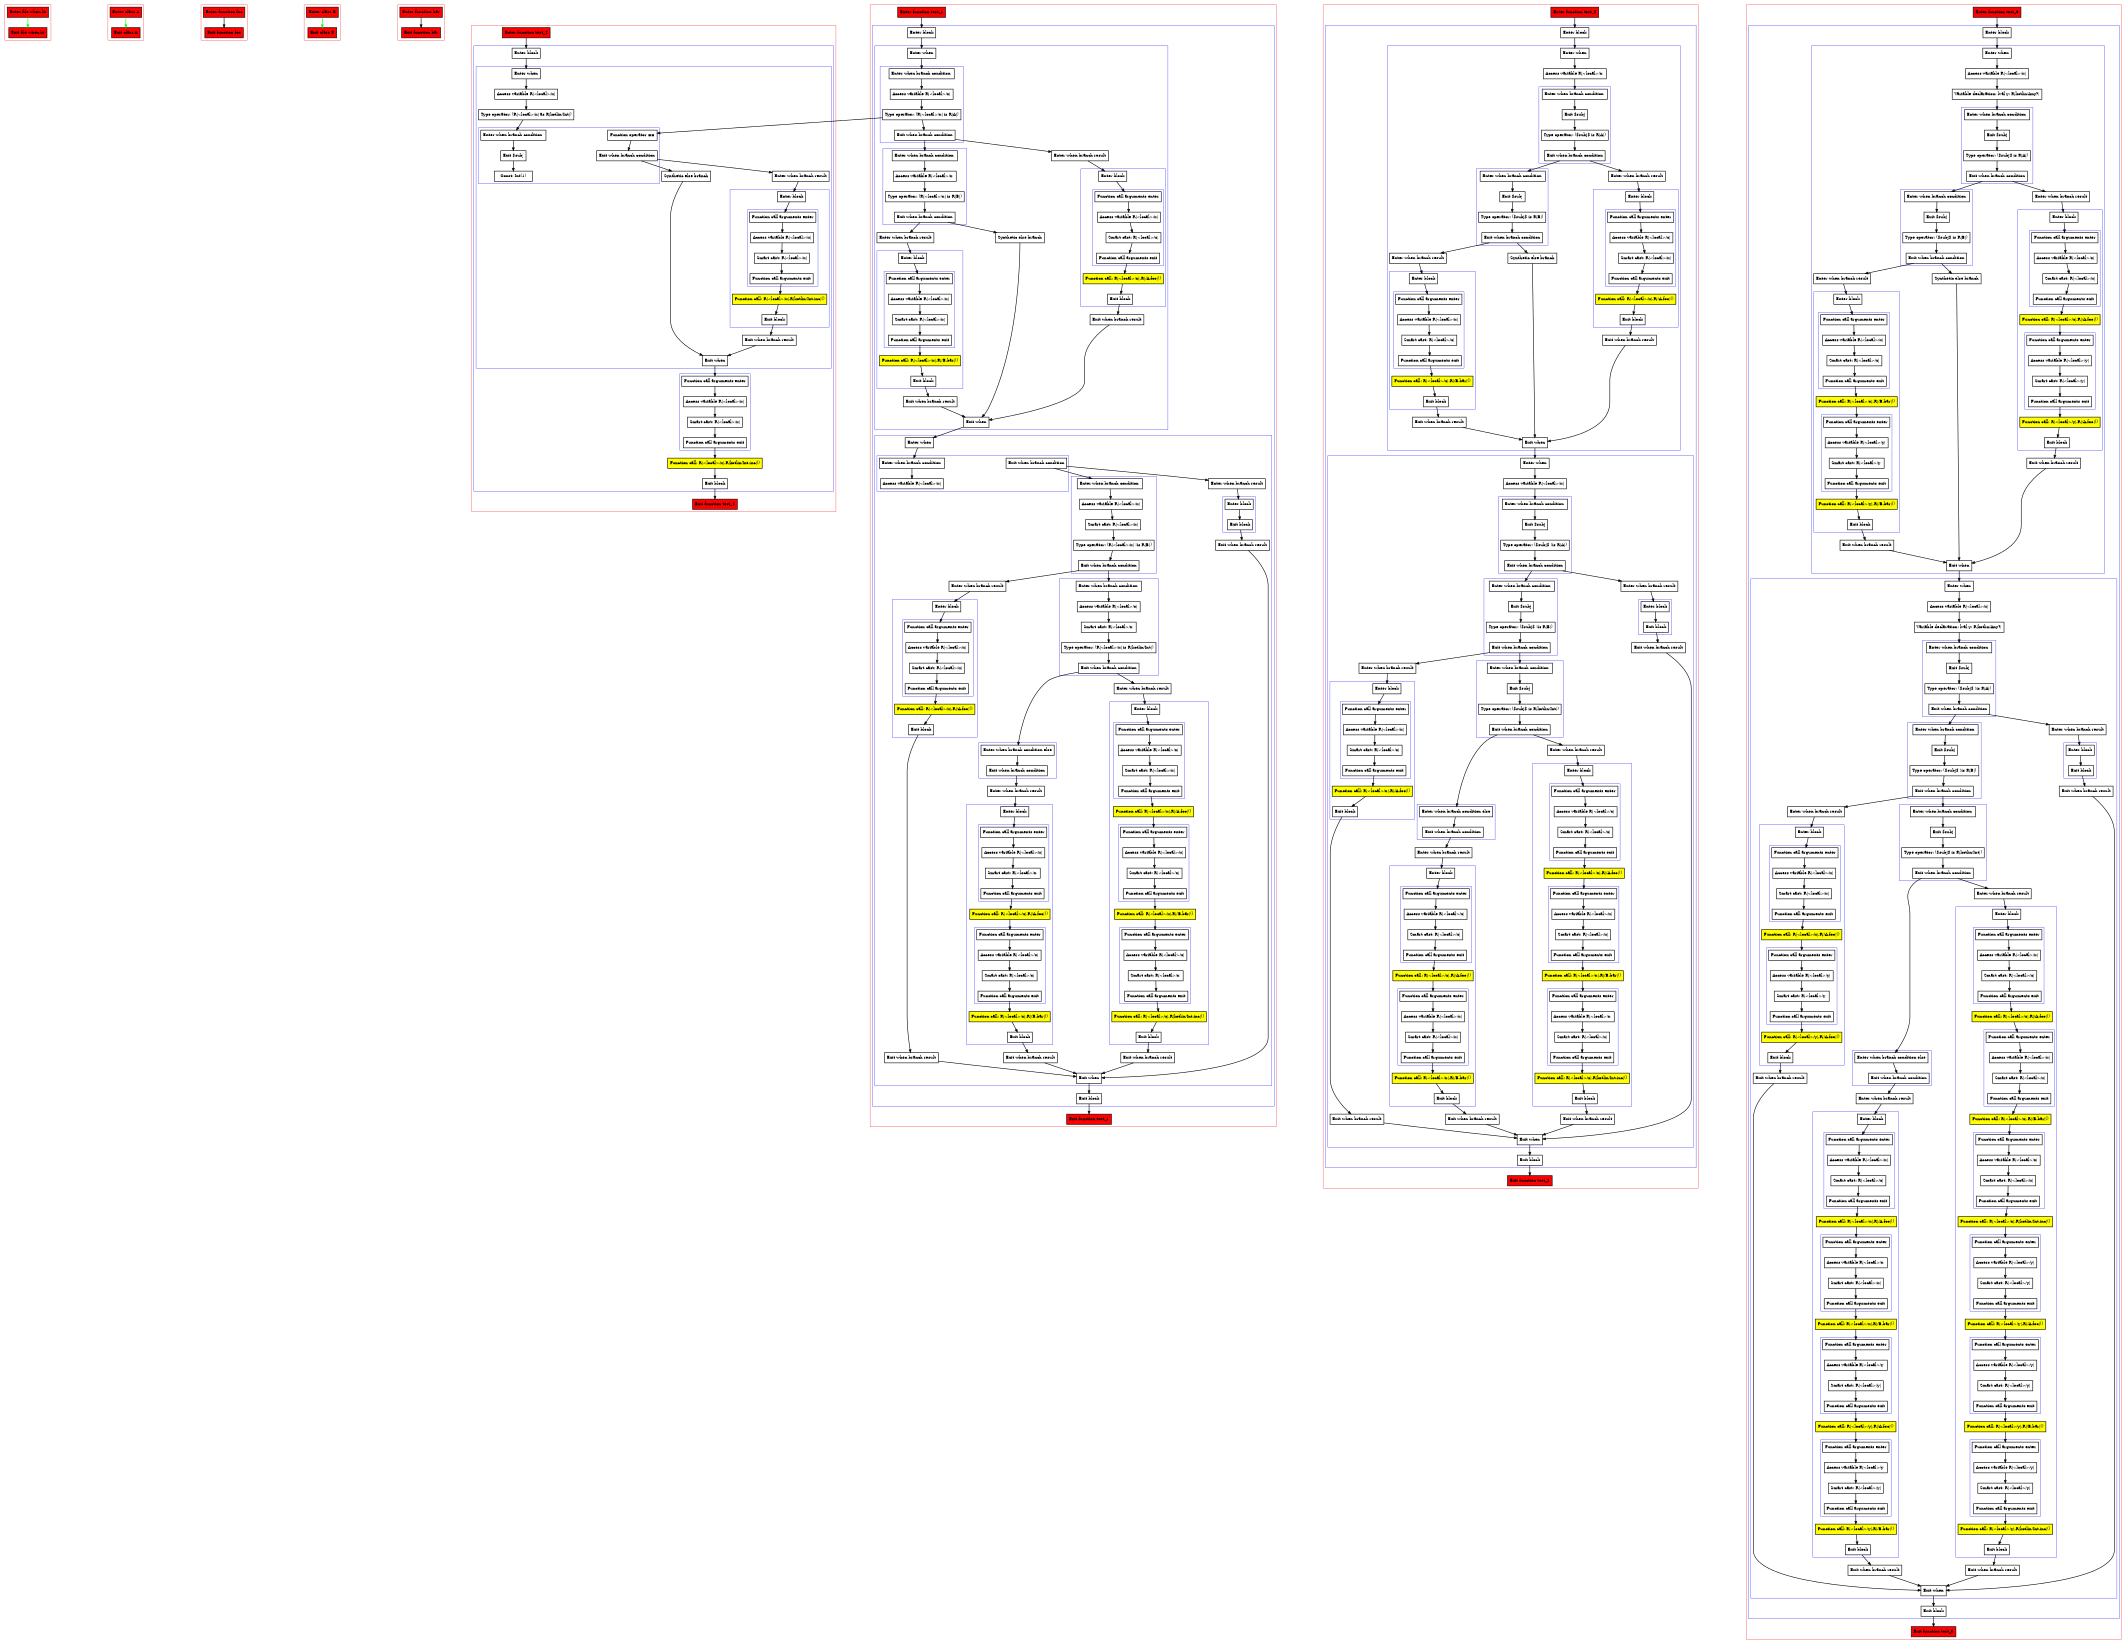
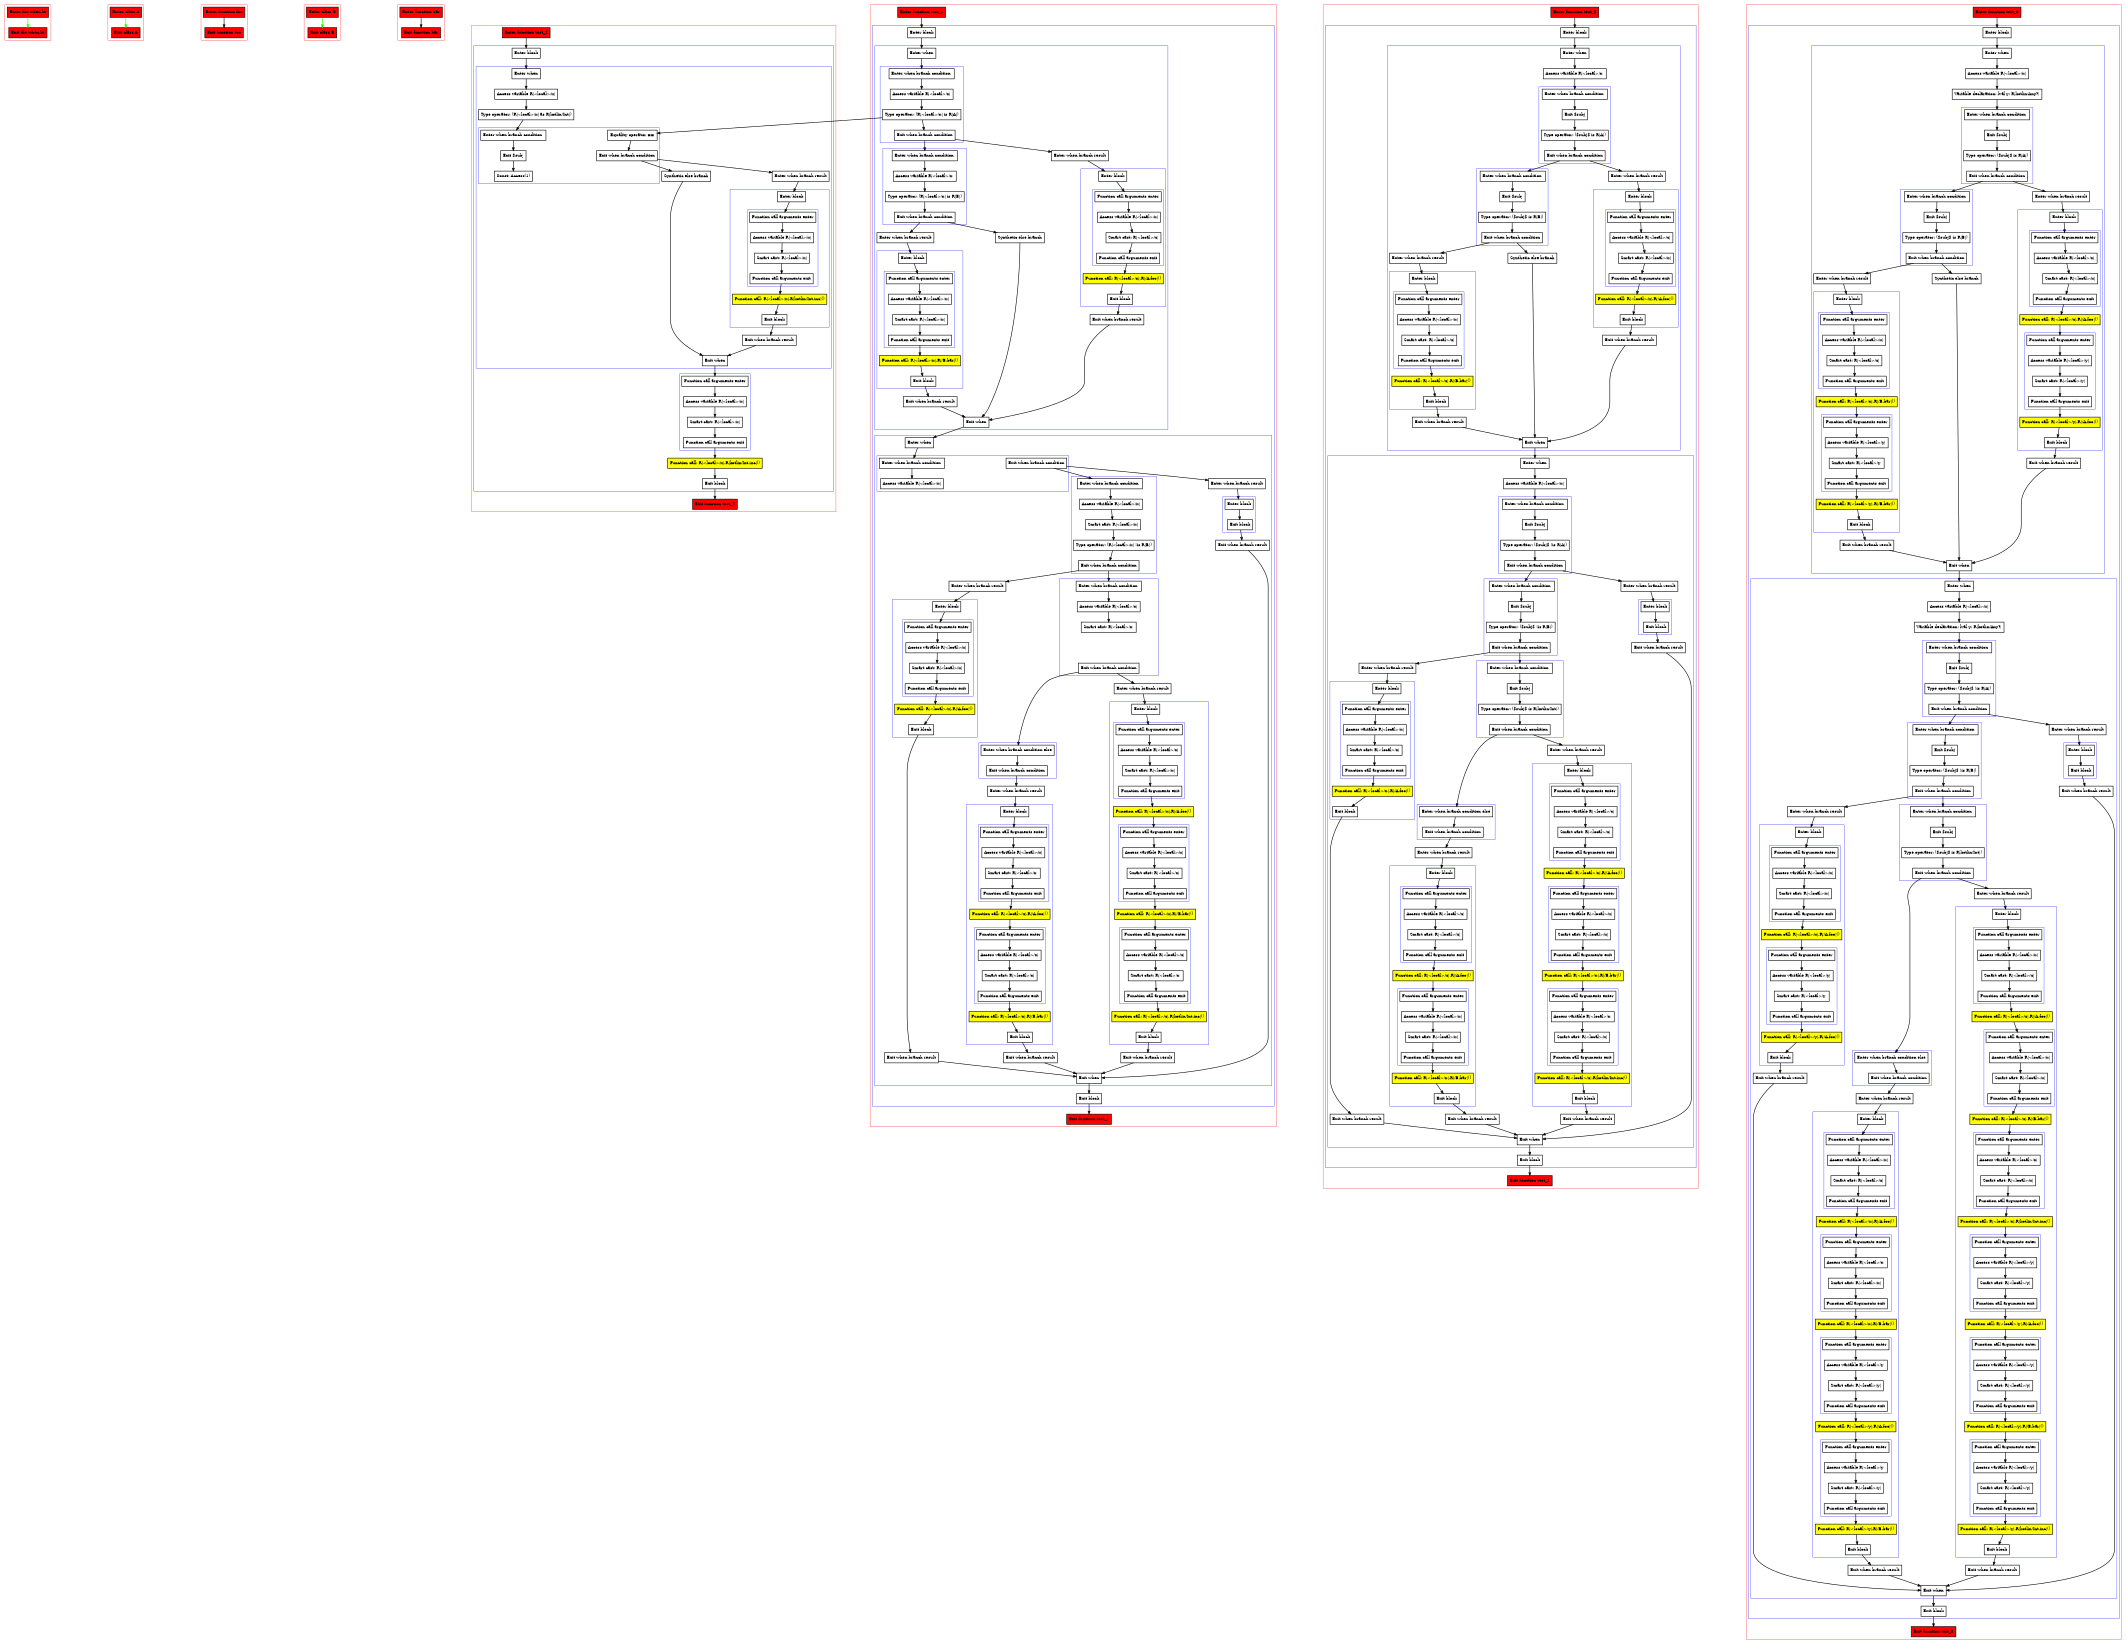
(632, 135) -> (632, 135)
(513, 176) -> (513, 176)
(1109, 648) -> none
